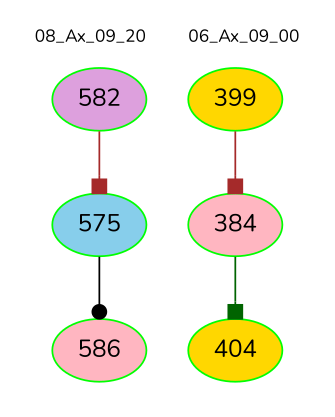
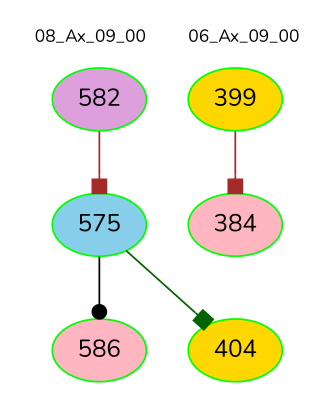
(91, 37) -> (91, 37)
(235, 279) -> (149, 271)
